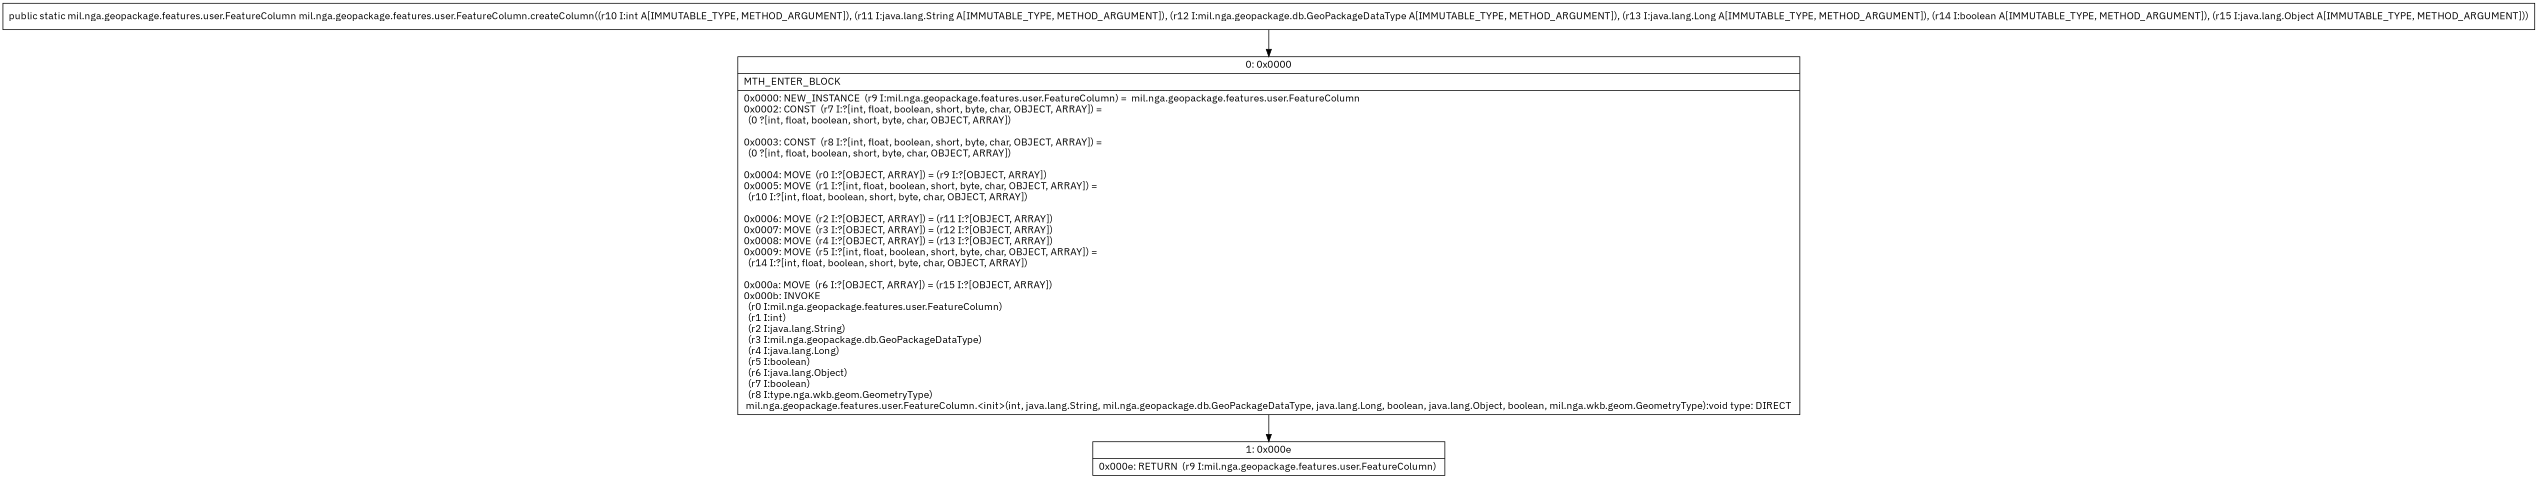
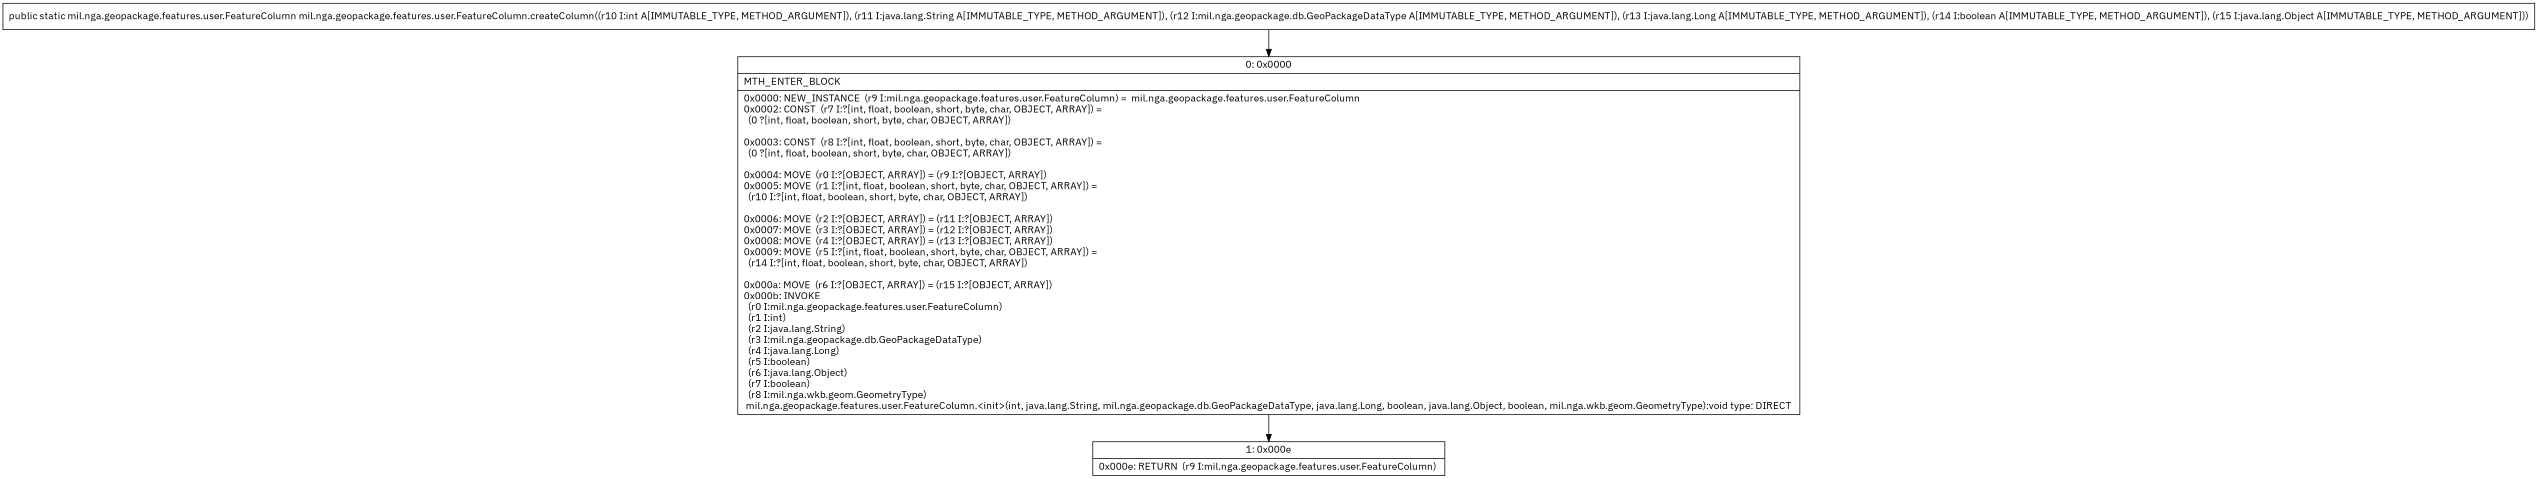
(838, 395) -> (835, 395)
